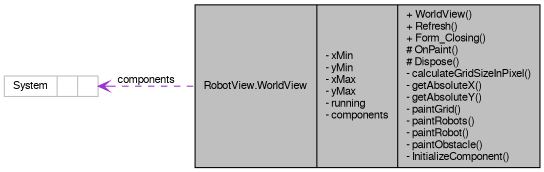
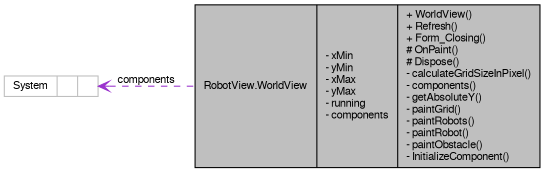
(444, 86) -> (441, 86)
